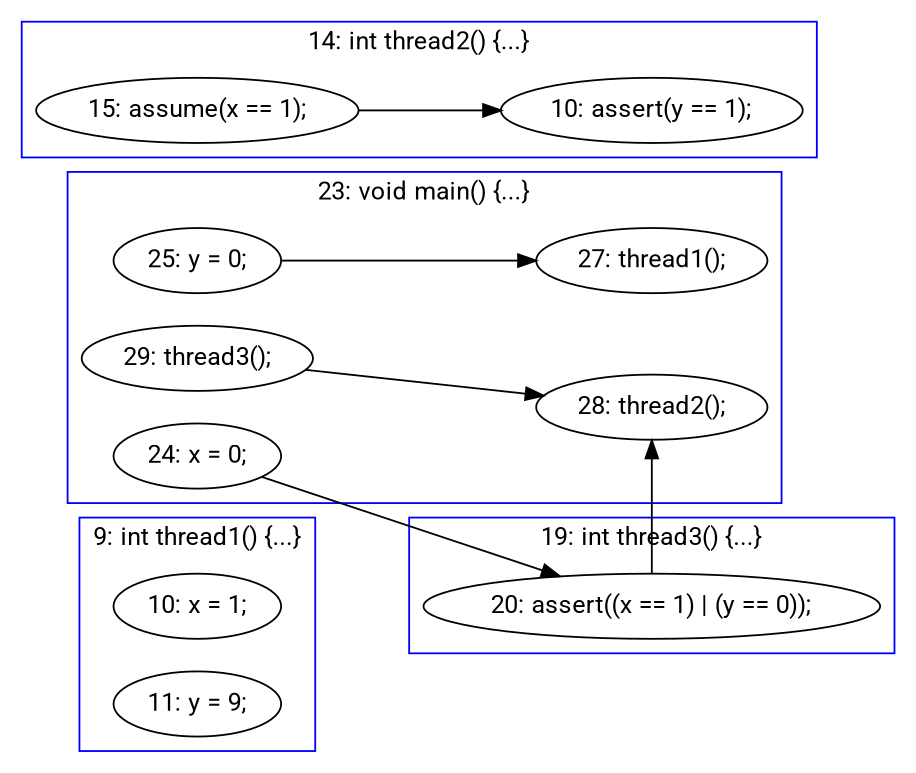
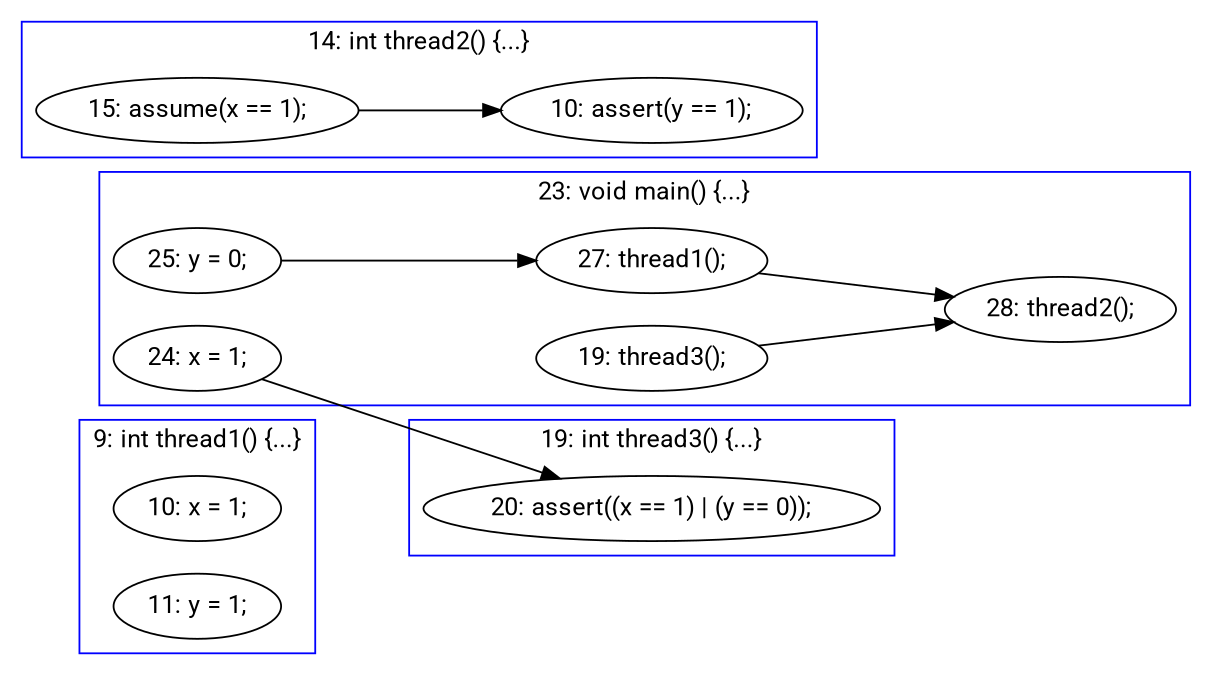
(197, 358) -> (652, 358)
(197, 456) -> (197, 358)
(652, 530) -> (847, 284)
(197, 704) -> (197, 606)
